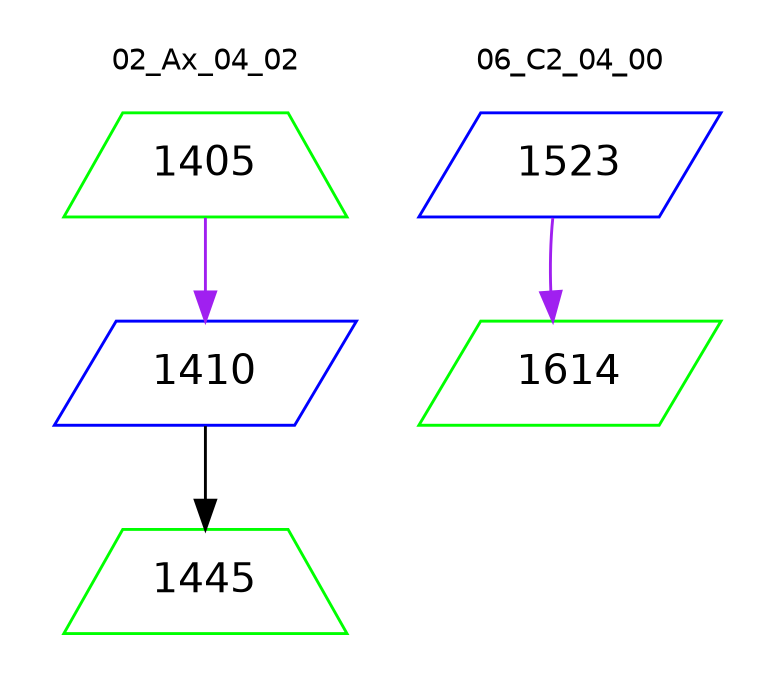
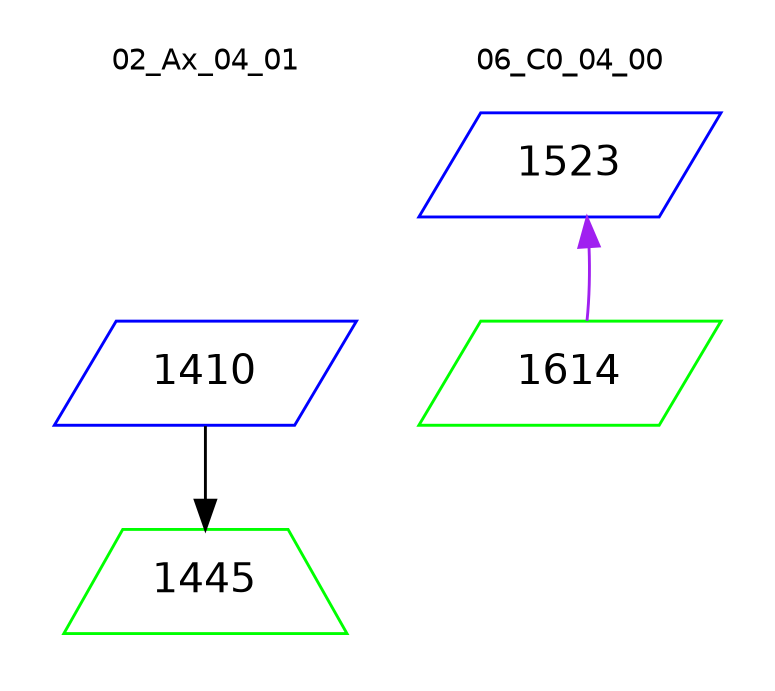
(205, 62) -> (205, 62)
(570, 62) -> (570, 62)
(205, 165) -> none
(551, 255) -> (589, 284)
